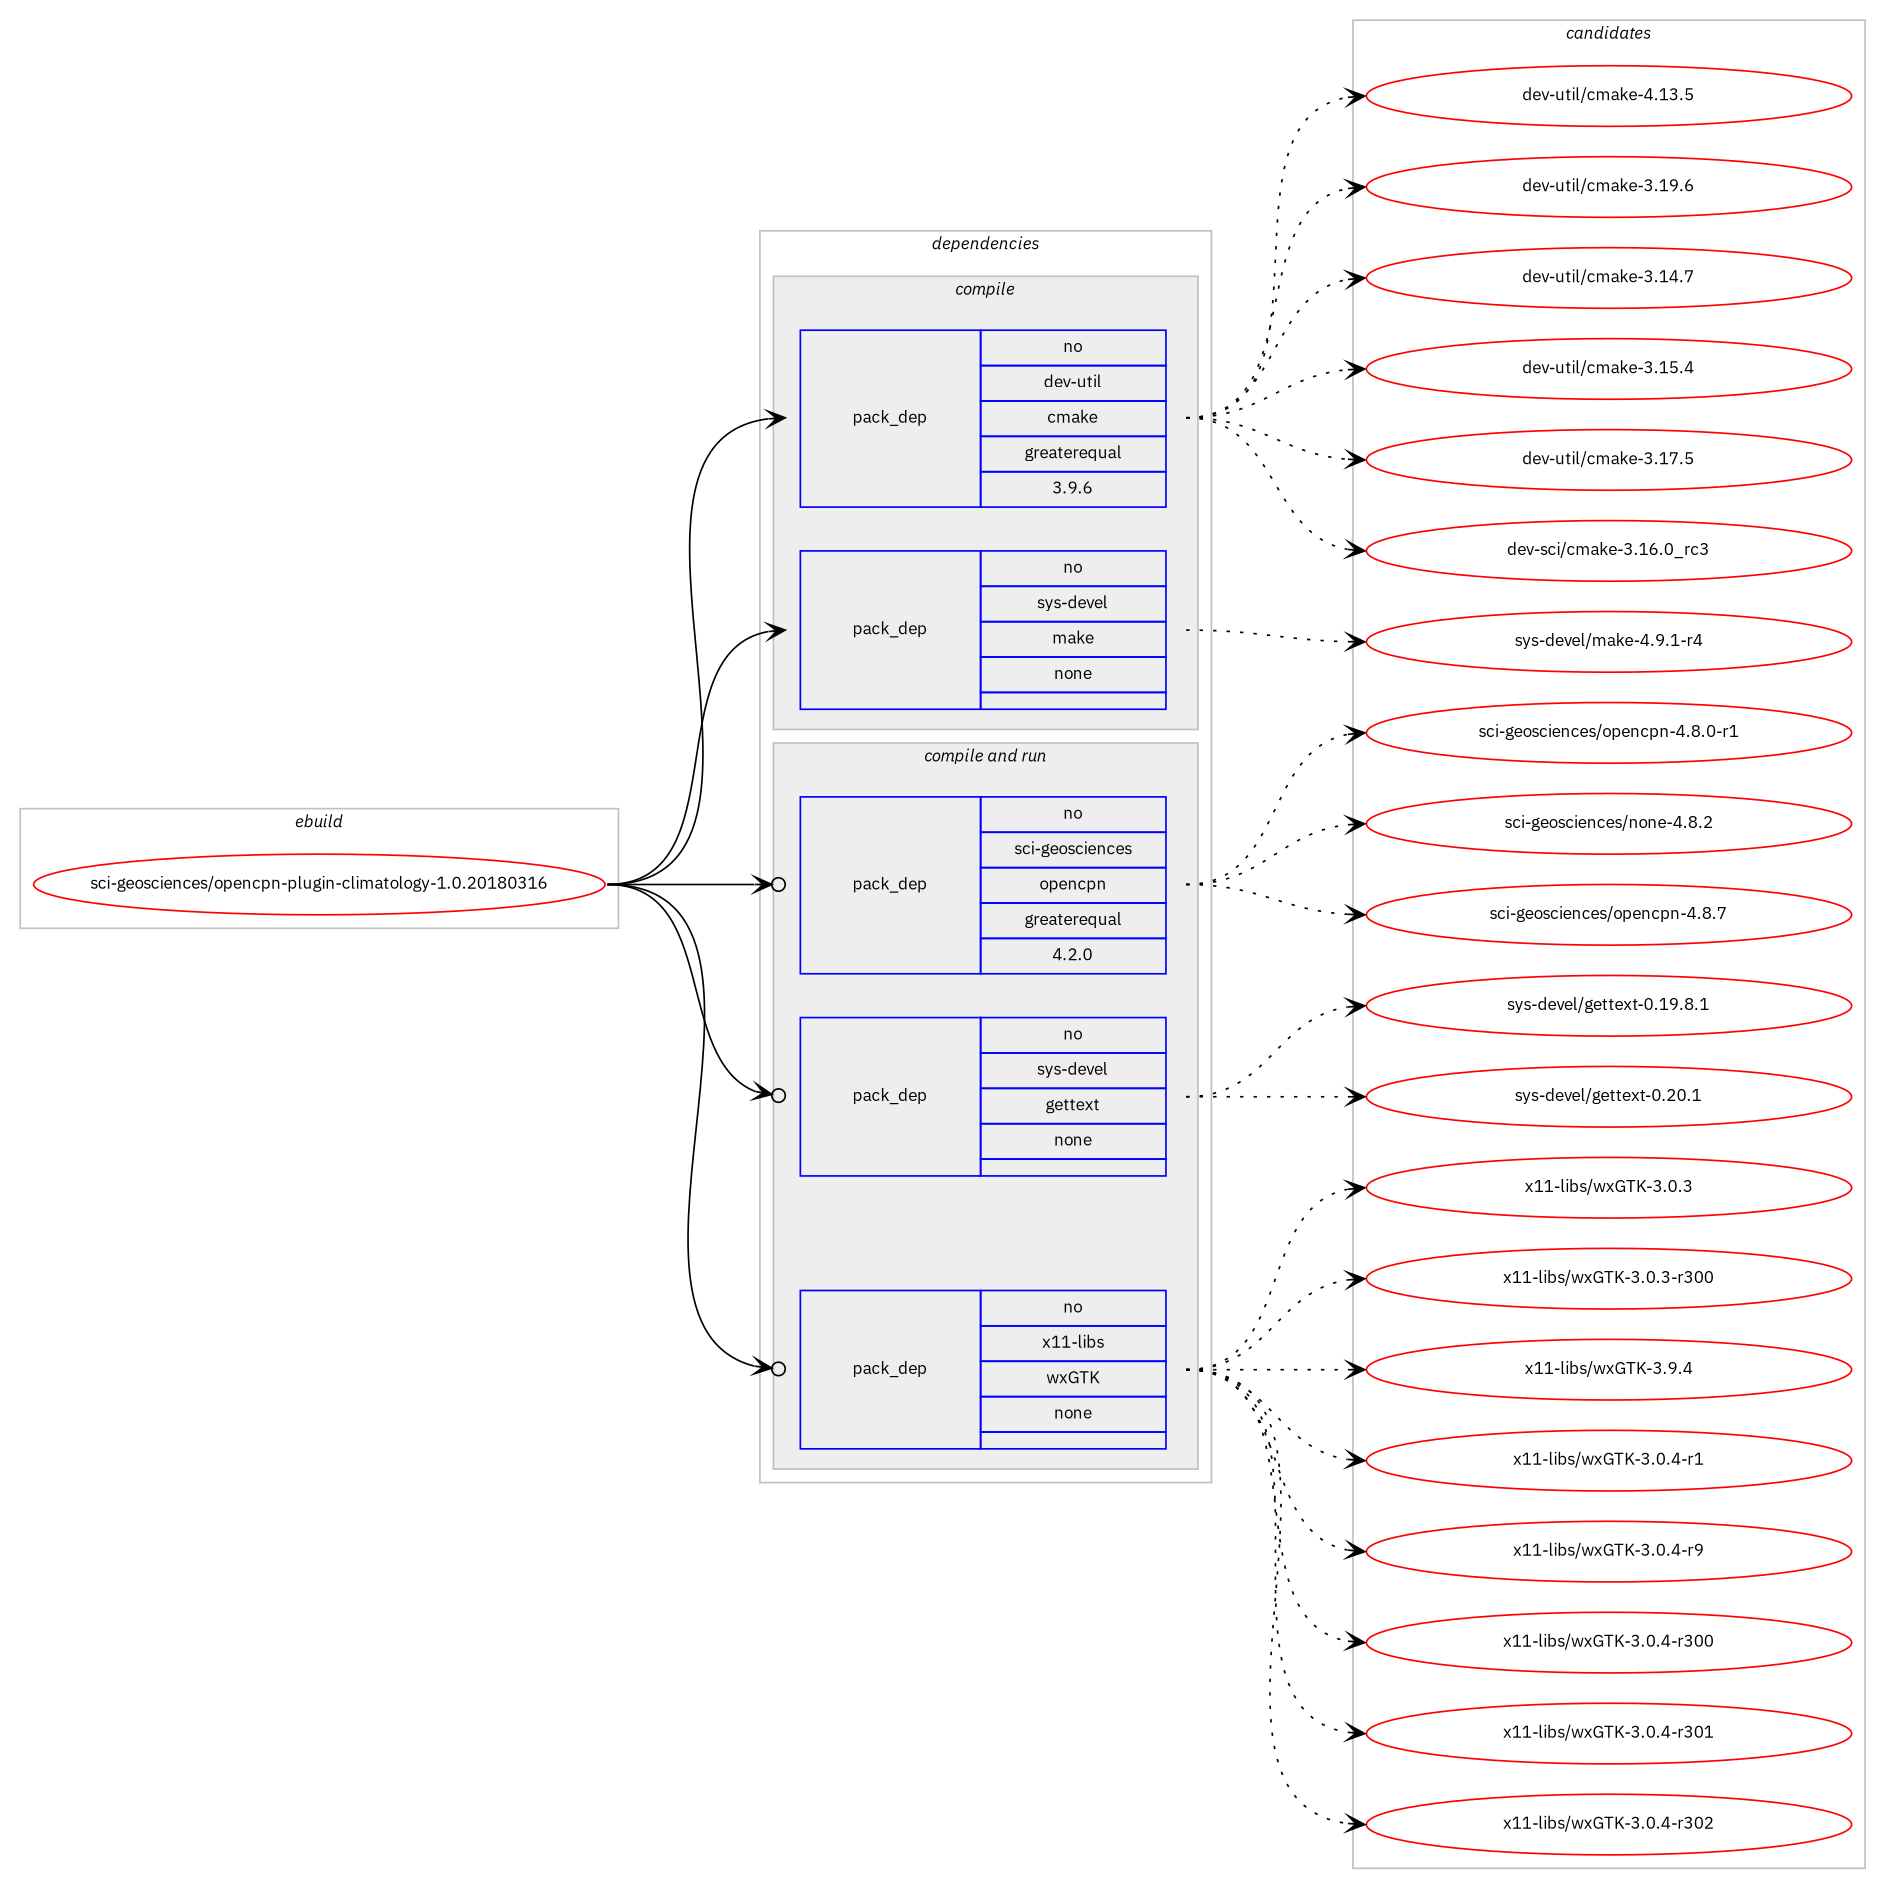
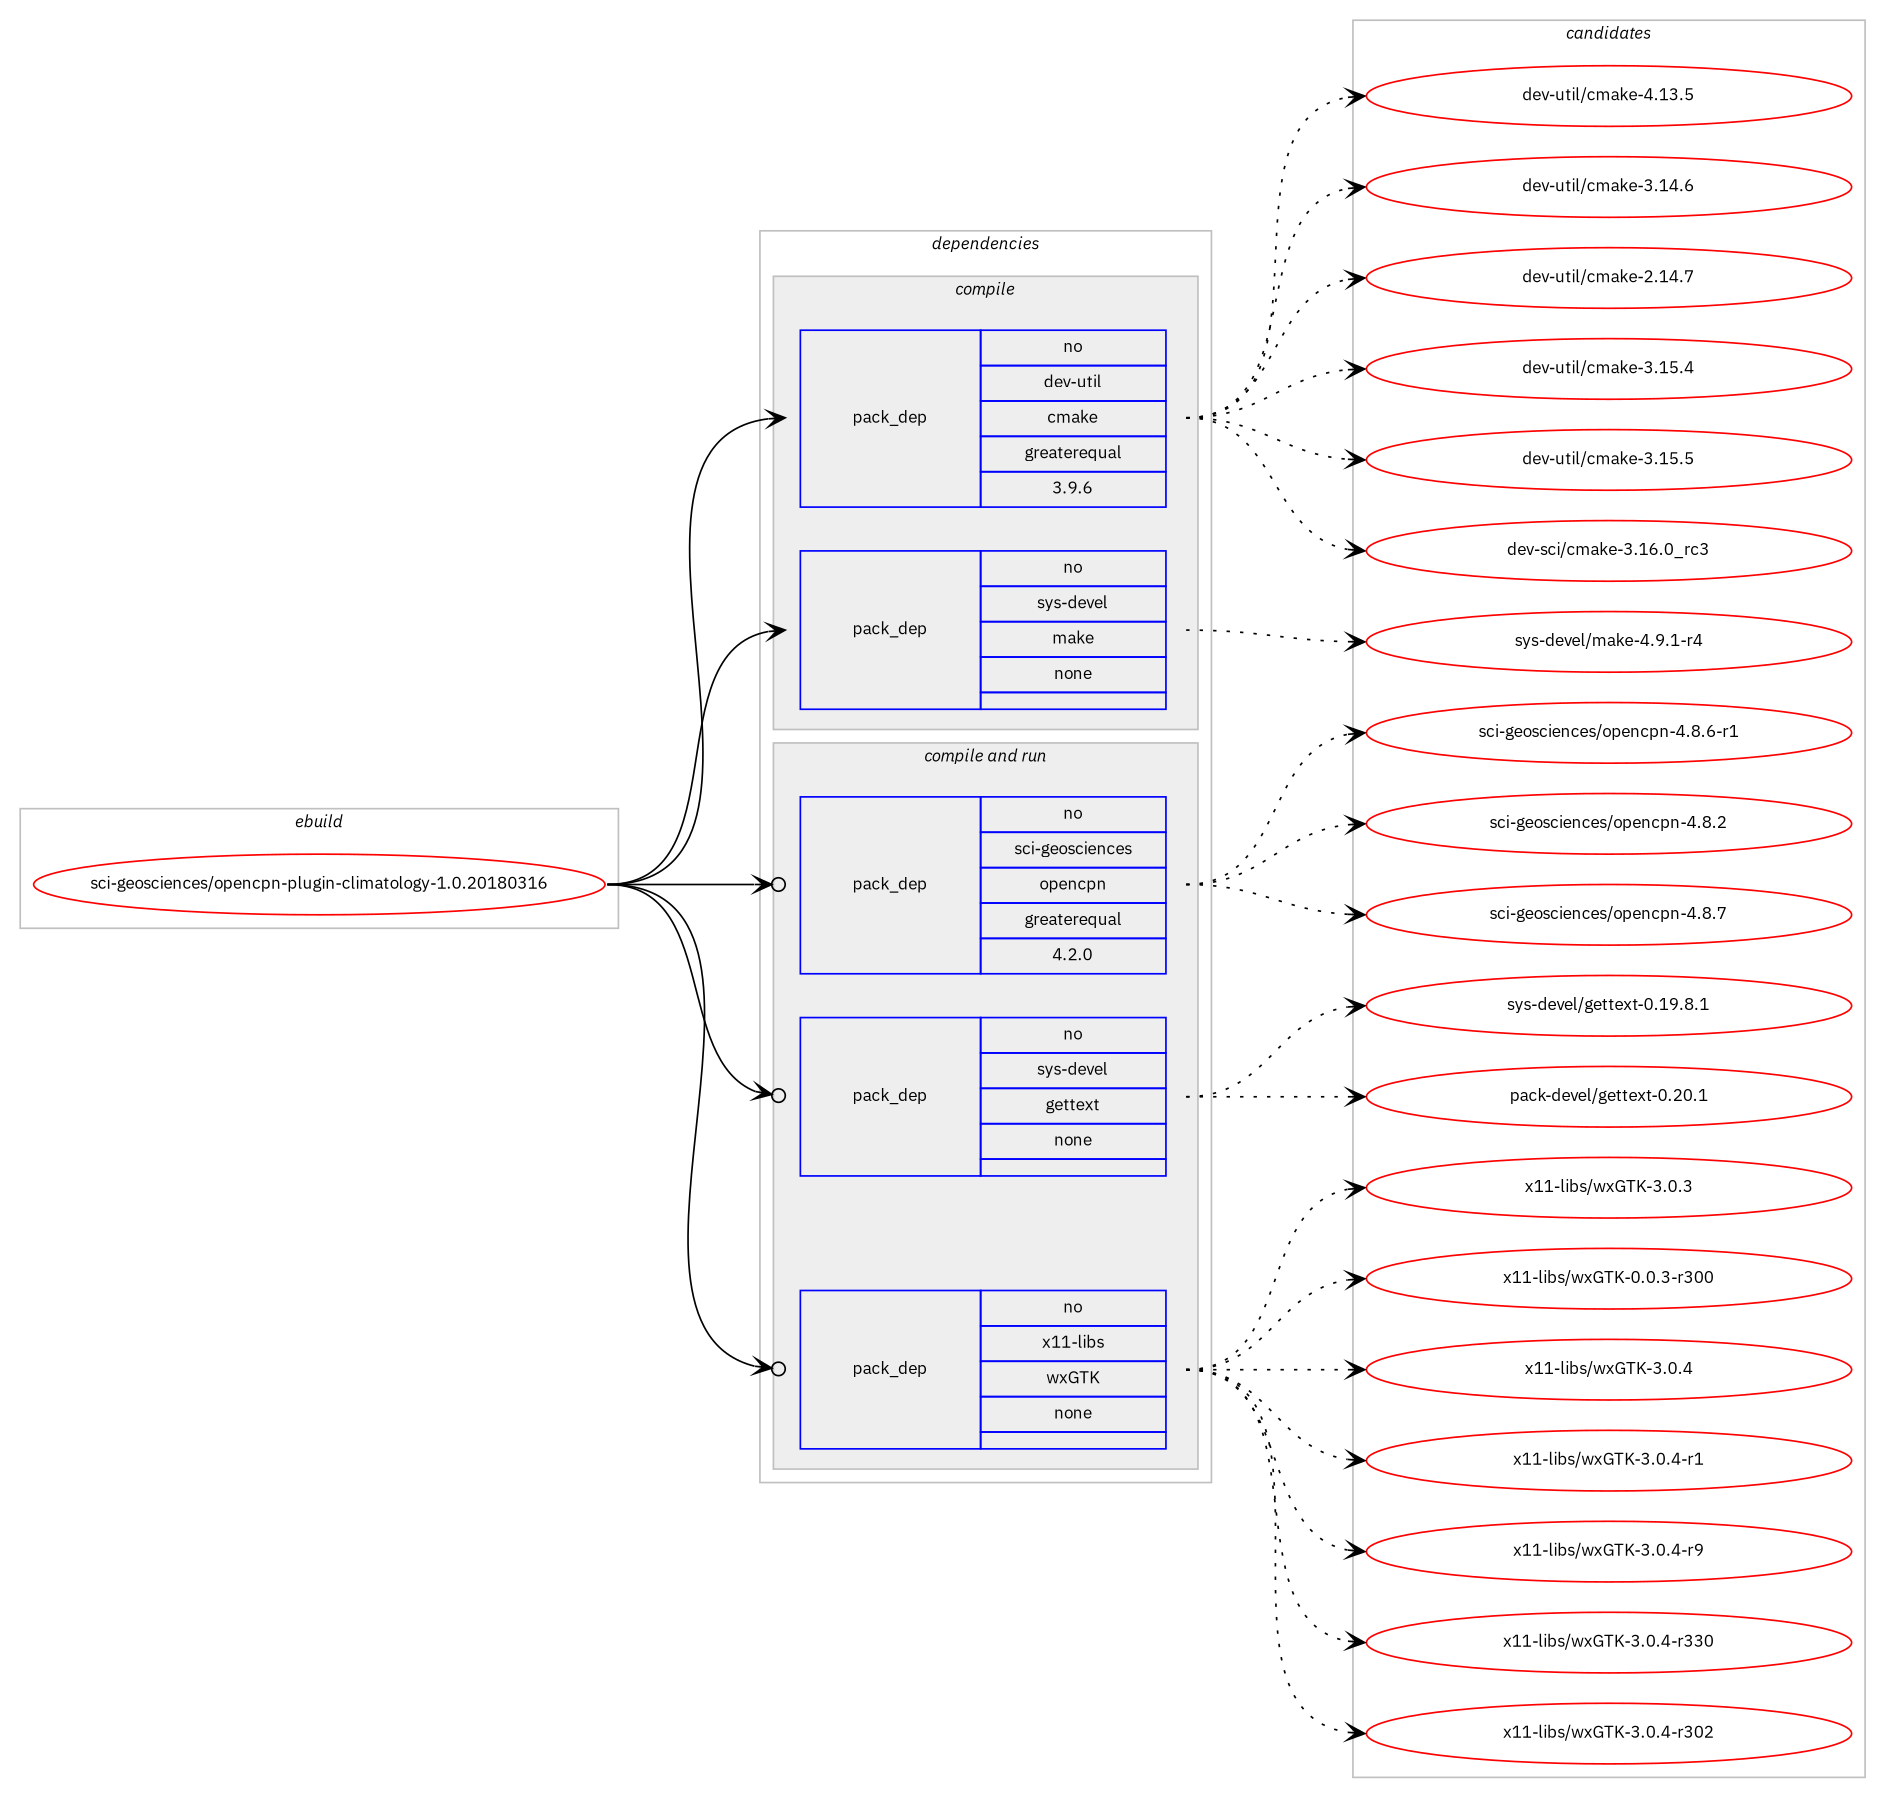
(1609, 187) -> (1609, 187)
(1609, 278) -> (1609, 278)
(1609, 460) -> (1609, 460)
(1609, 733) -> (1609, 733)
(1609, 824) -> (1609, 824)
(1609, 1097) -> (1609, 1097)
(1609, 1279) -> (1609, 1279)
(1609, 1370) -> (1609, 1370)
(1609, 1643) -> (1609, 1643)
(1609, 1734) -> none
